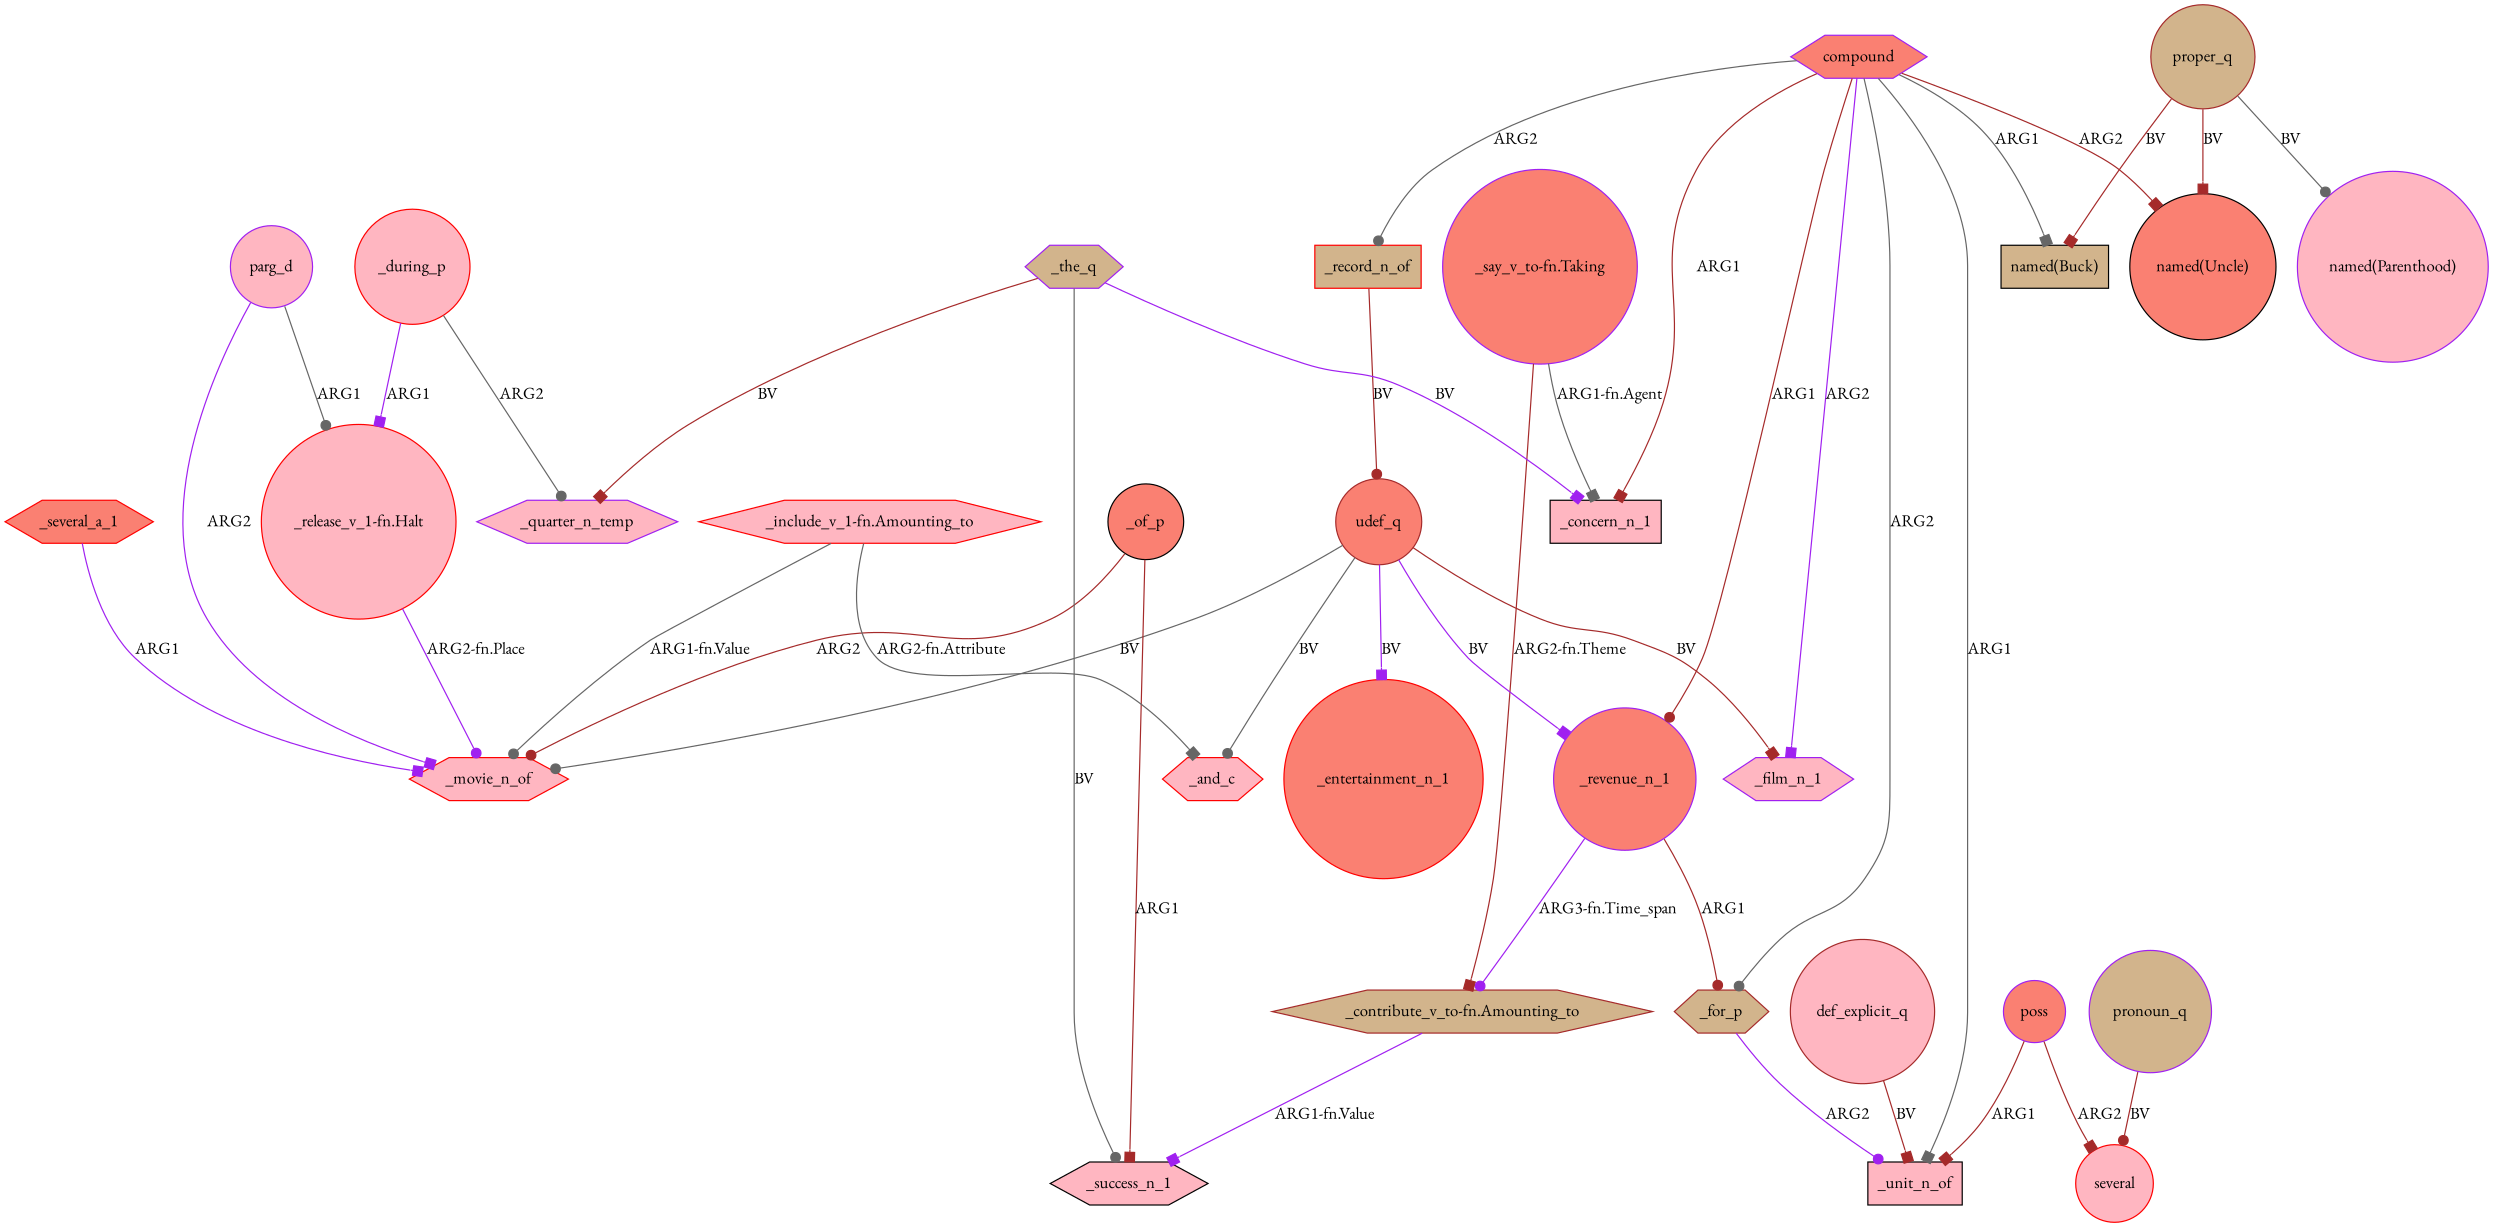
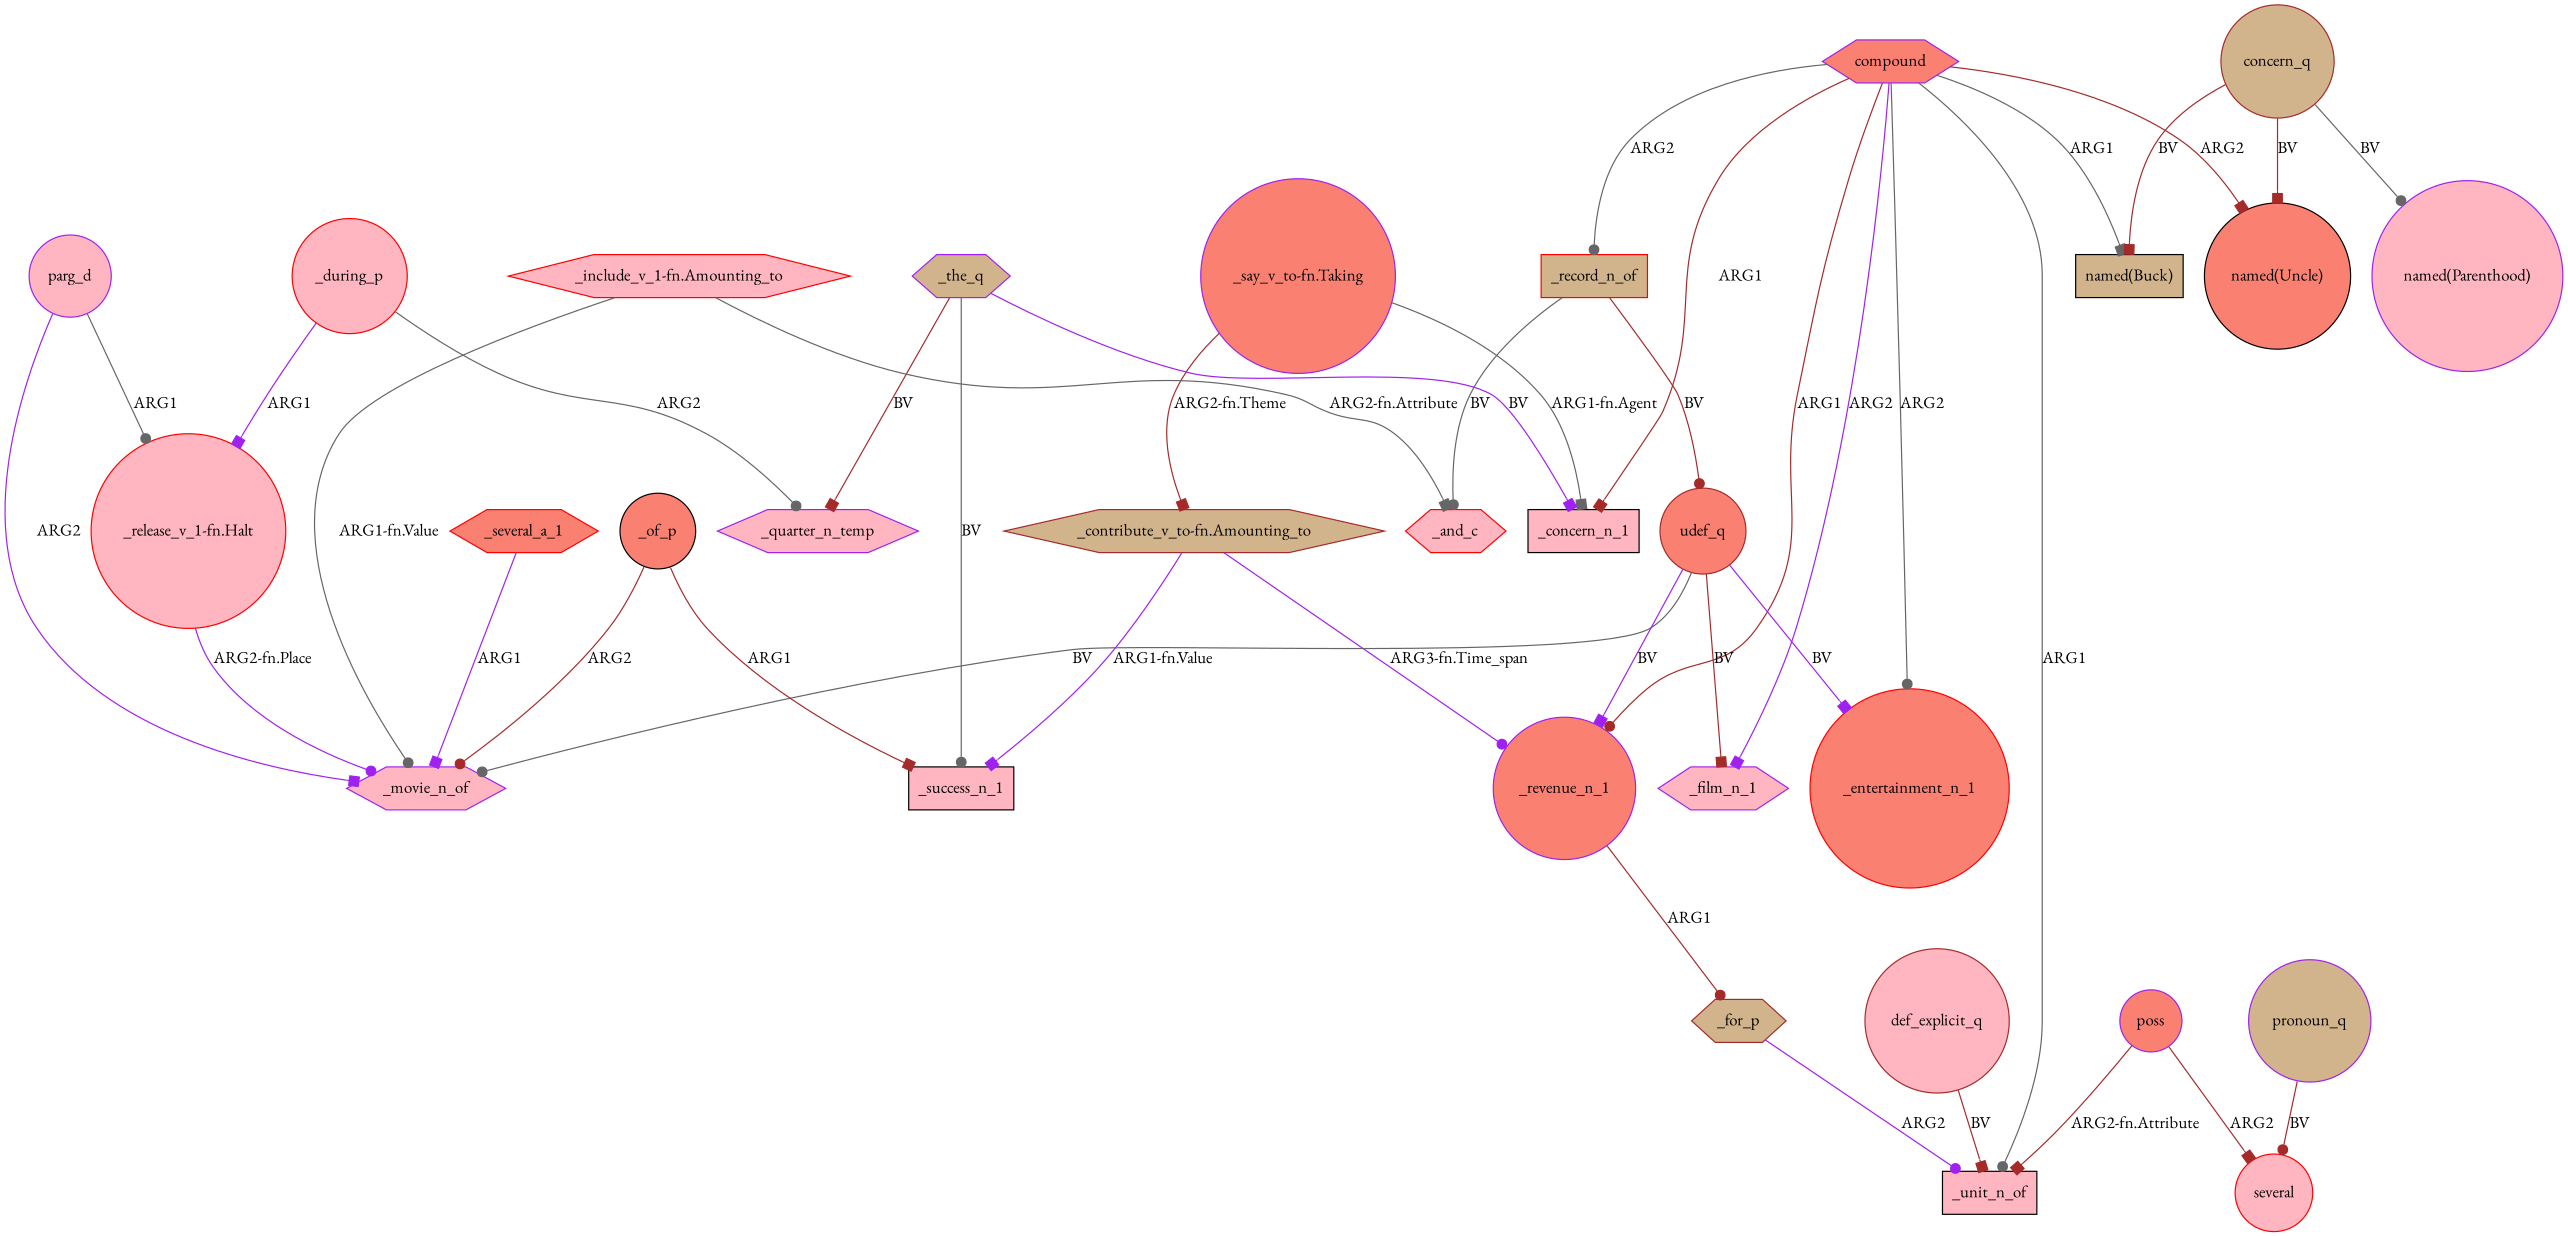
(2203, 57) -> (2278, 61)
(1890, 562) -> (1900, 381)
(1968, 605) -> (2042, 604)
(1291, 652) -> (1480, 377)
(489, 779) -> (426, 788)
(1534, 910) -> (1347, 637)
(2014, 1114) -> (2135, 1124)
(1129, 1183) -> (961, 788)
